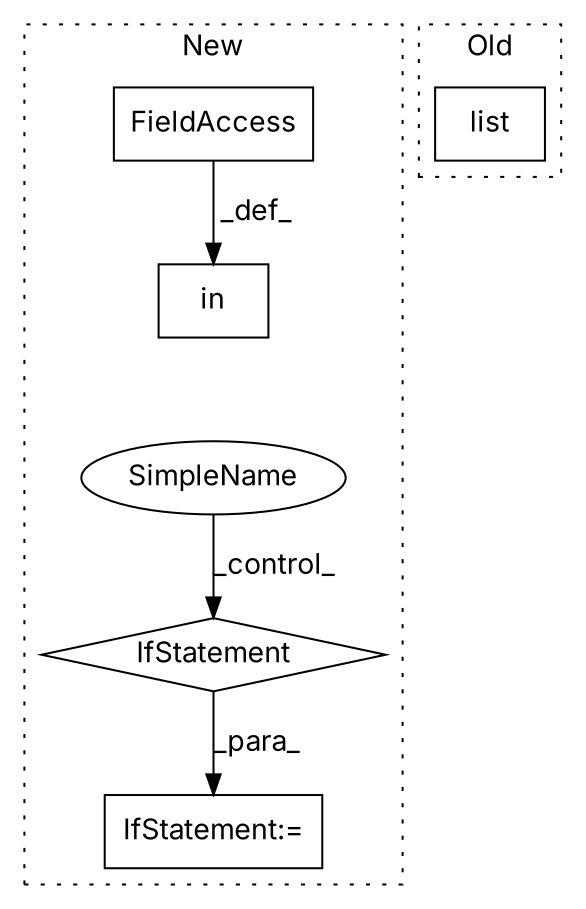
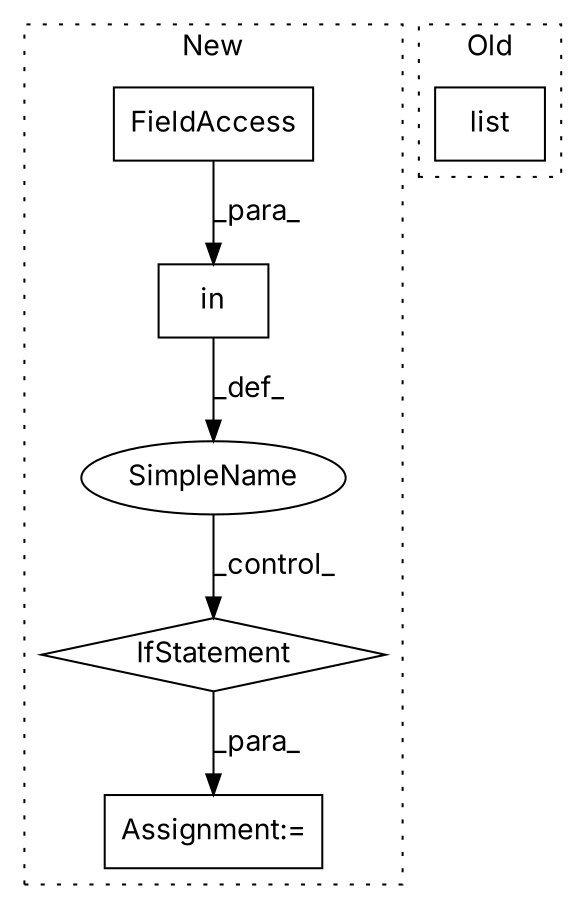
(257, 212) -> (257, 212)
none -> (214, 379)
(214, 832) -> (214, 832)
